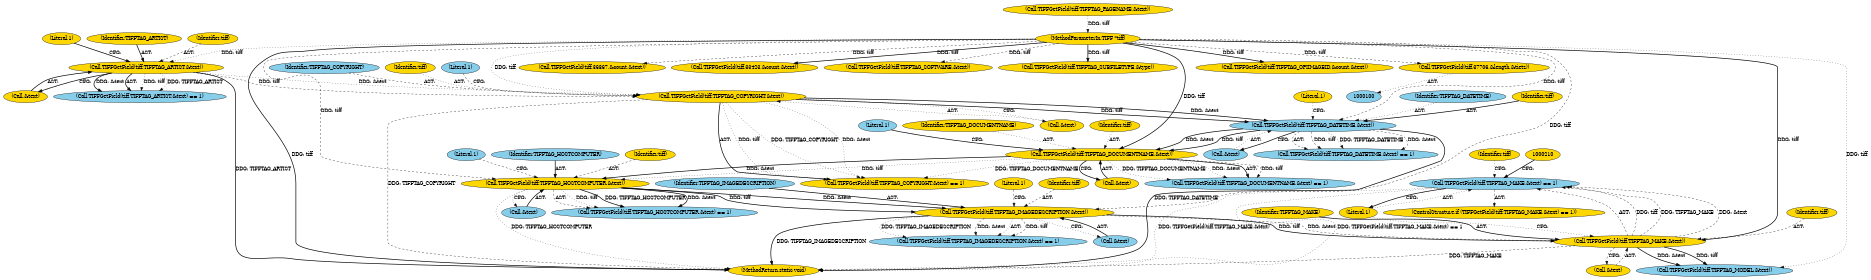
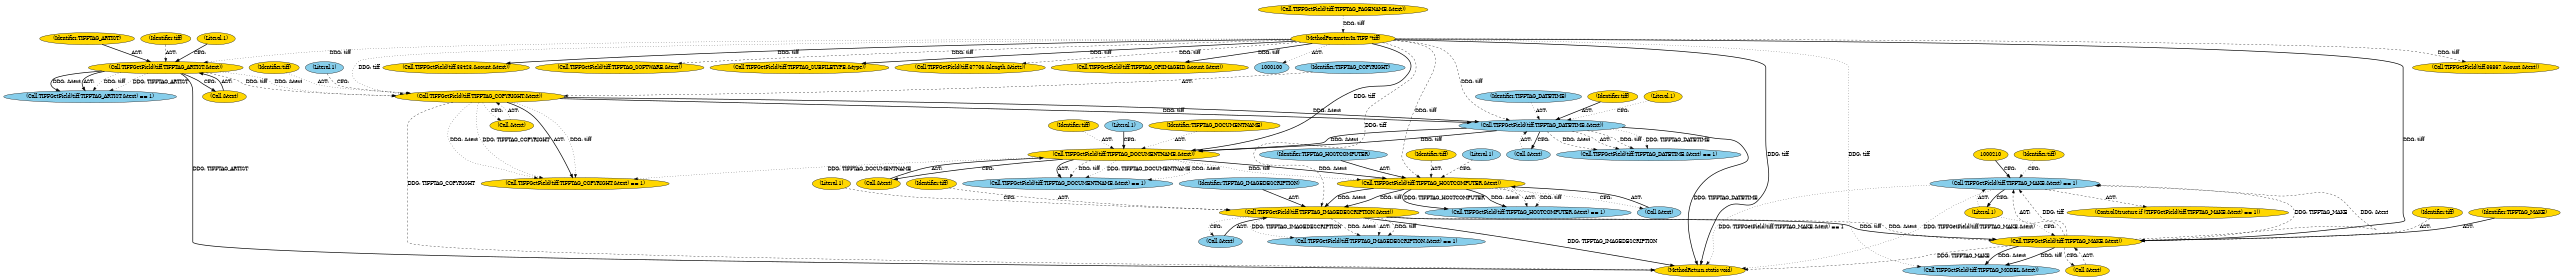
(1417, 83) -> (1308, 53)
(585, 253) -> none
